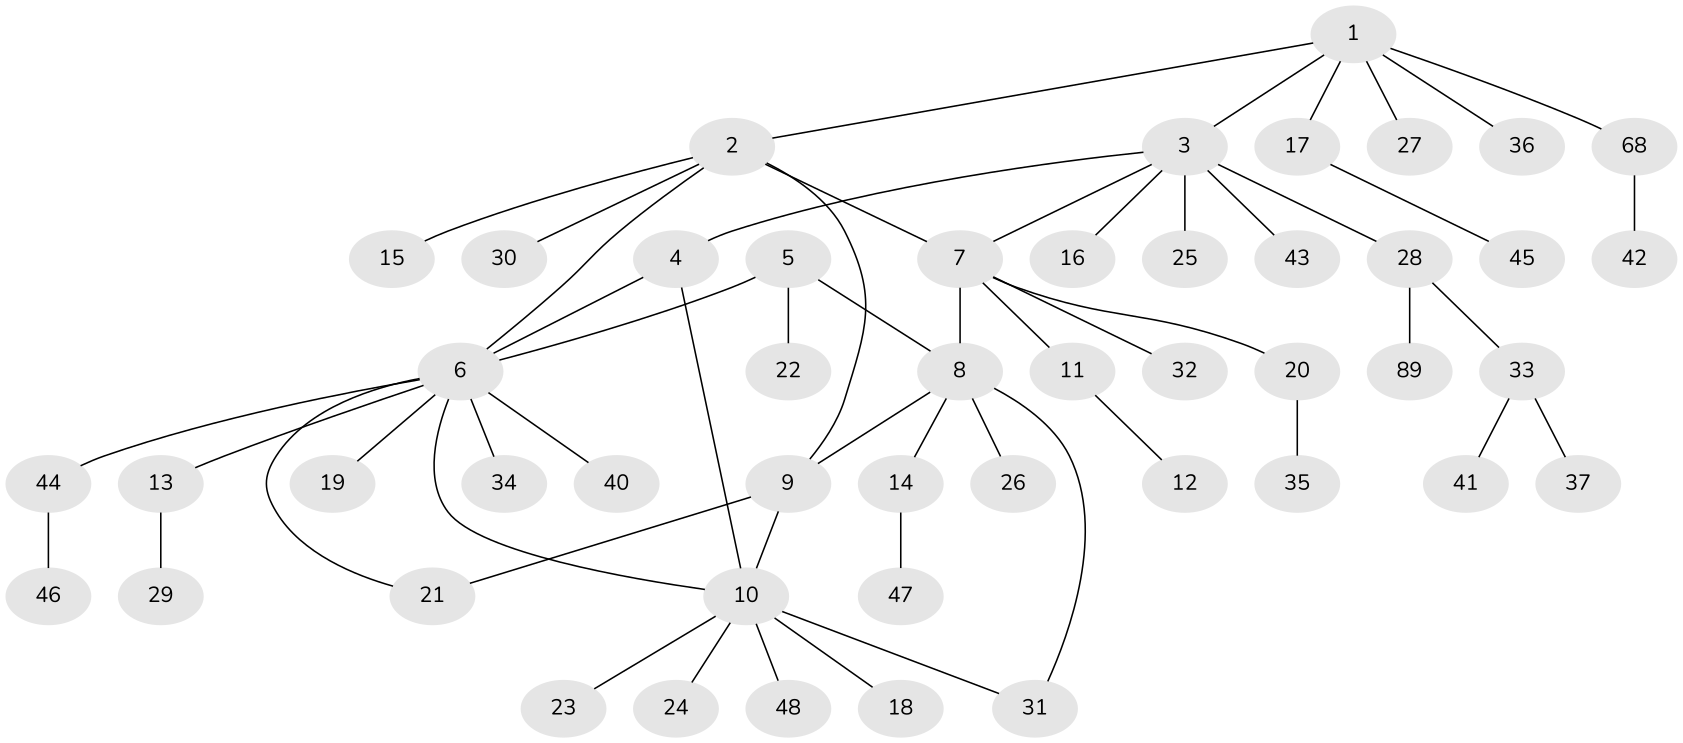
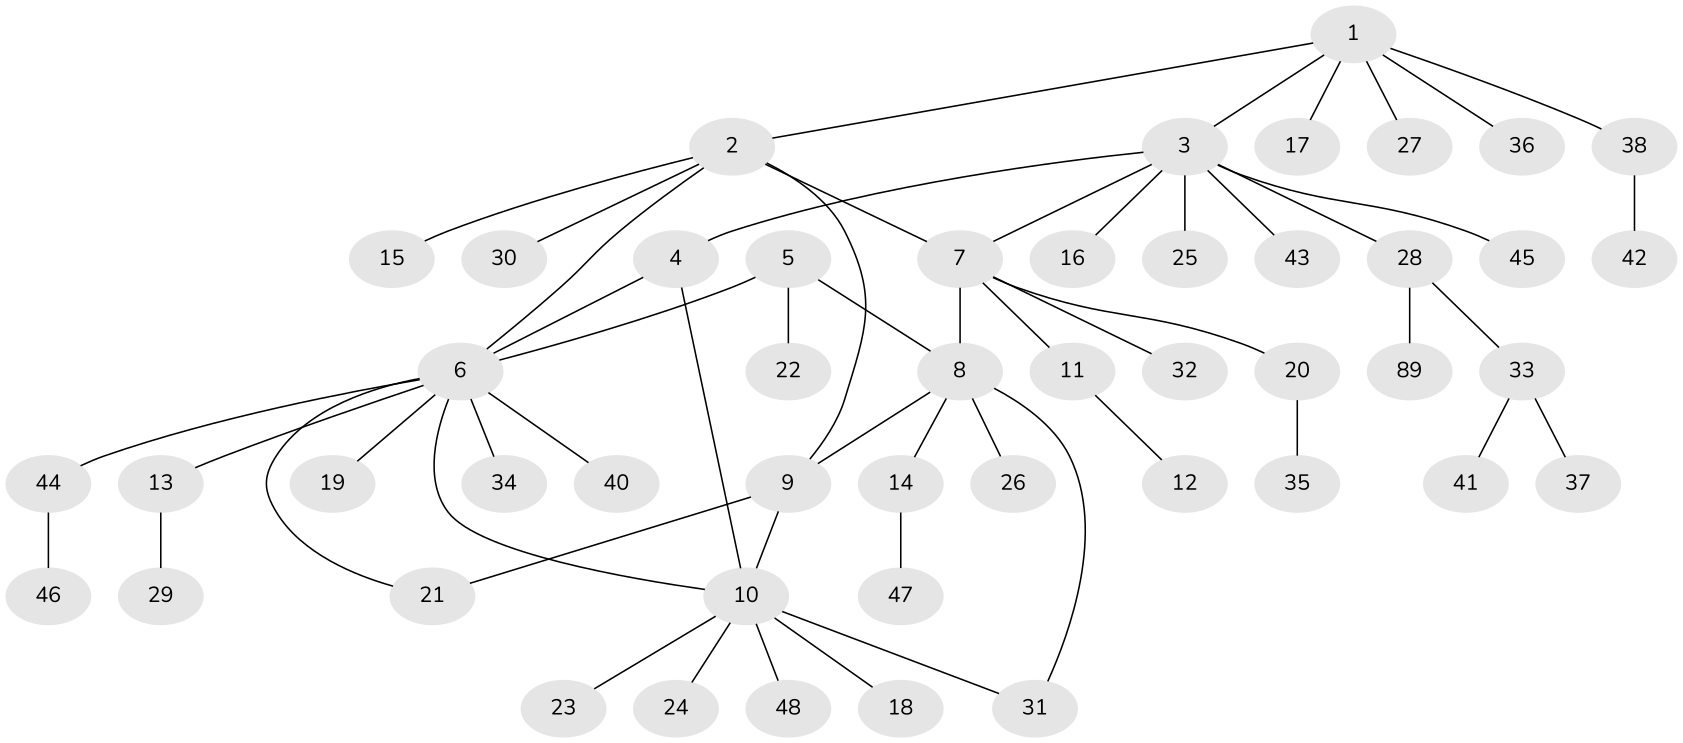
(1634, 147) -> (1634, 147)
(1410, 203) -> (1353, 203)
